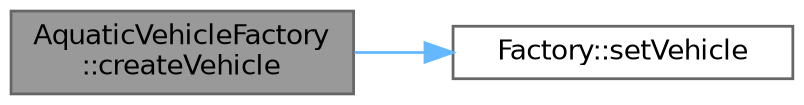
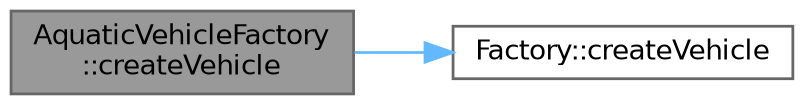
(623, 52) -> (623, 52)
